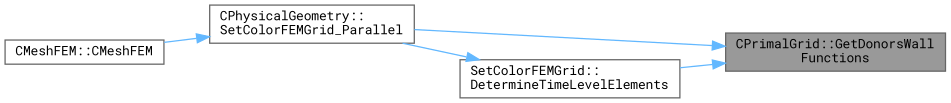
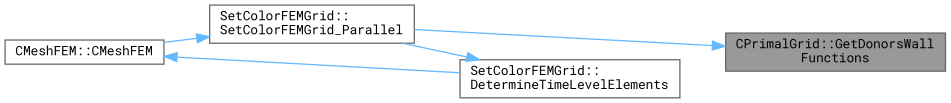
(312, 24) -> (312, 24)
(696, 66) -> (319, 65)
